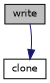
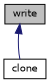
(31, 37) -> (18, 47)
